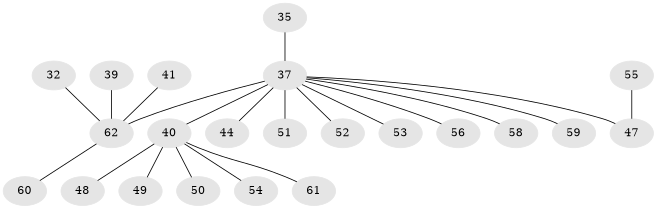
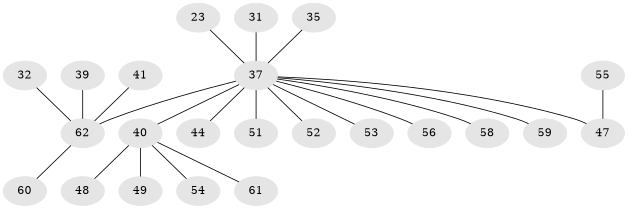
none -> (198, 18)
none -> (256, 18)
(198, 191) -> none
